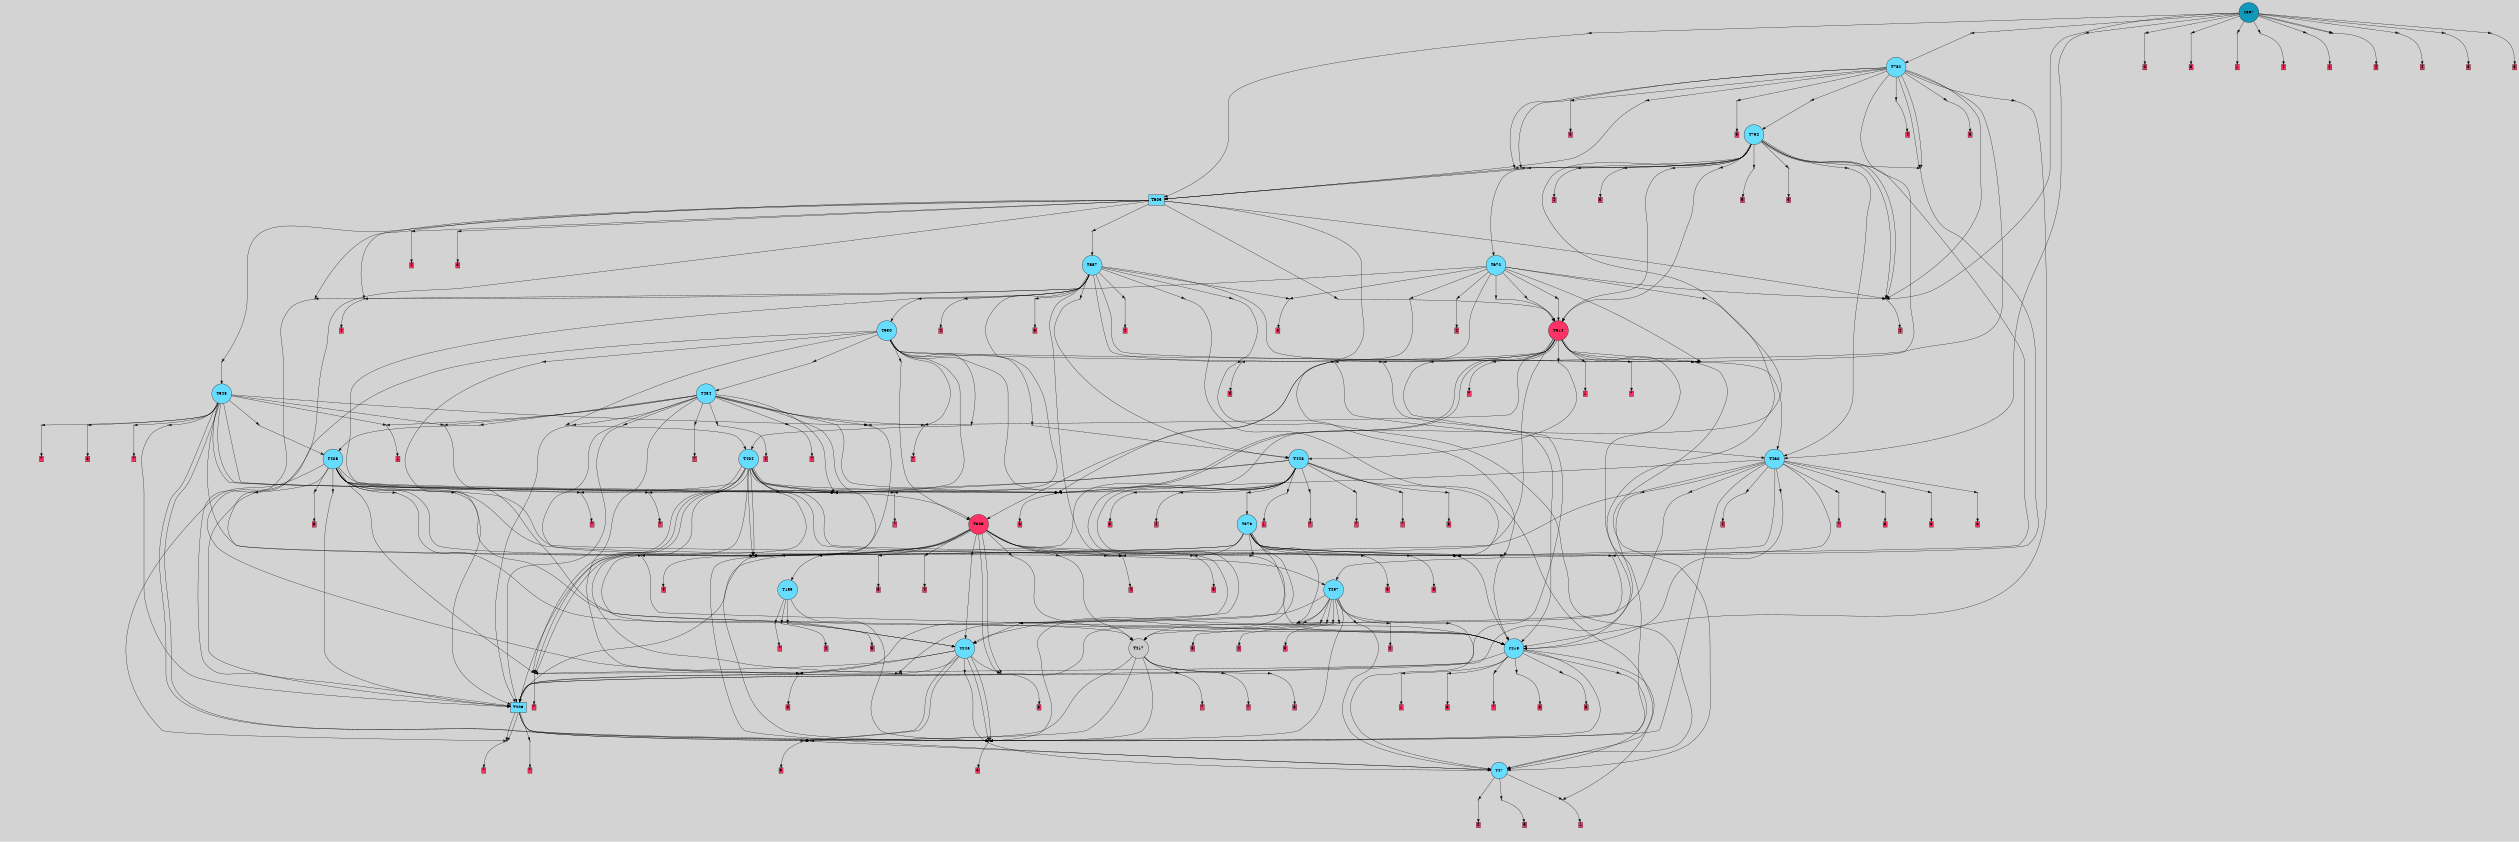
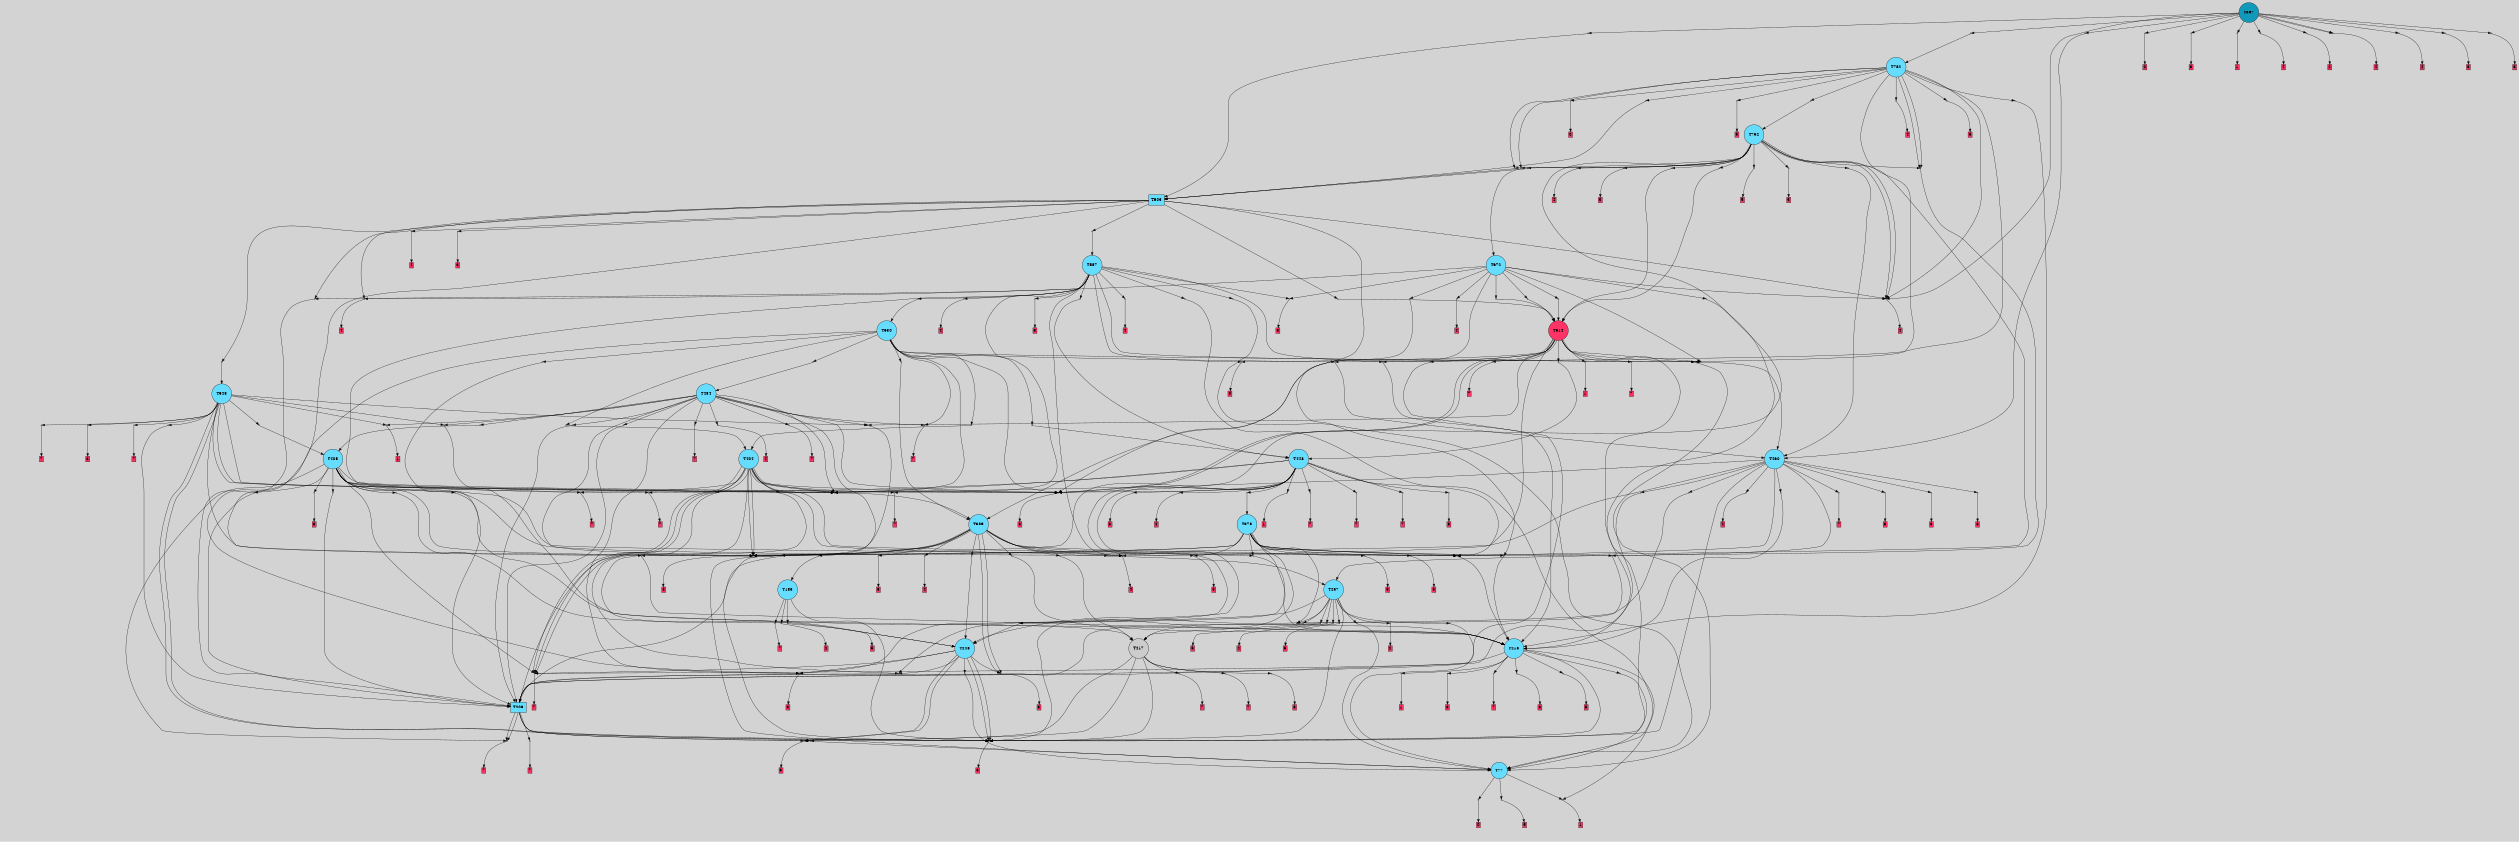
(979, 524) -> (979, 524)
(1499, 770) -> (1499, 770)
